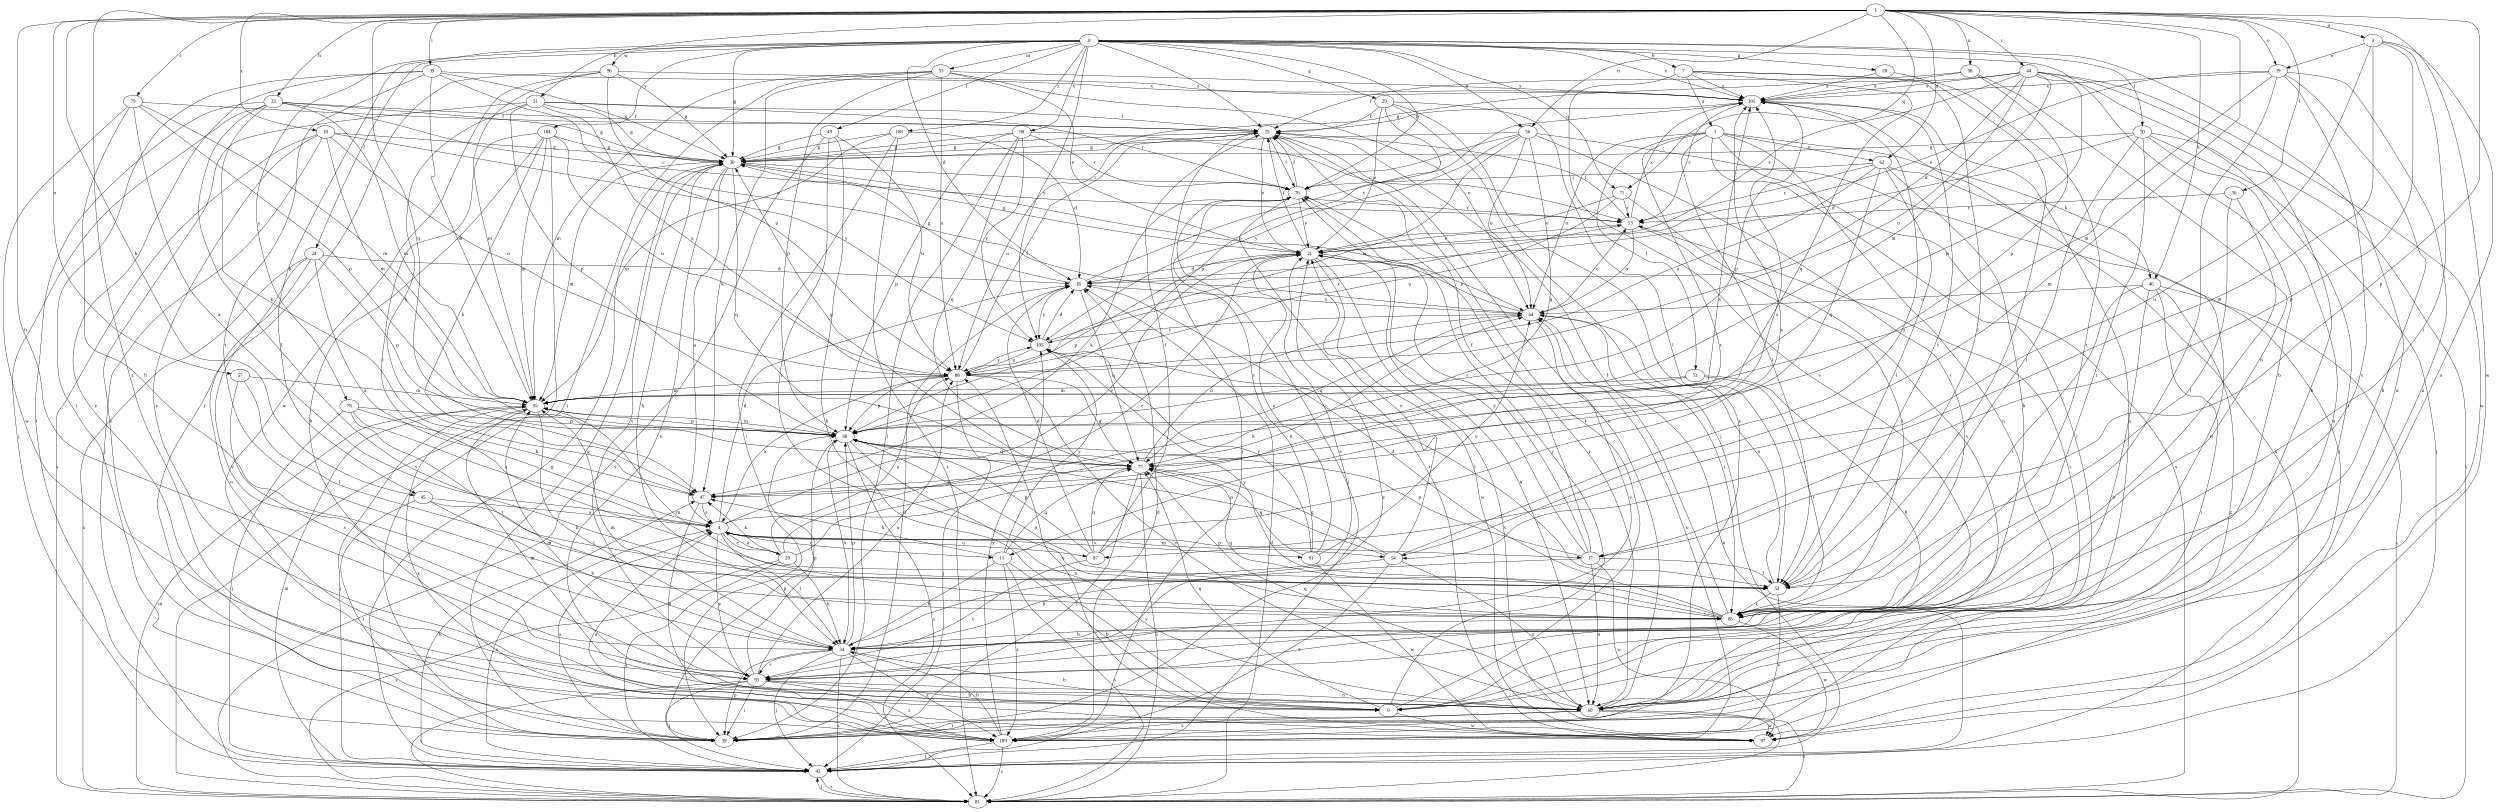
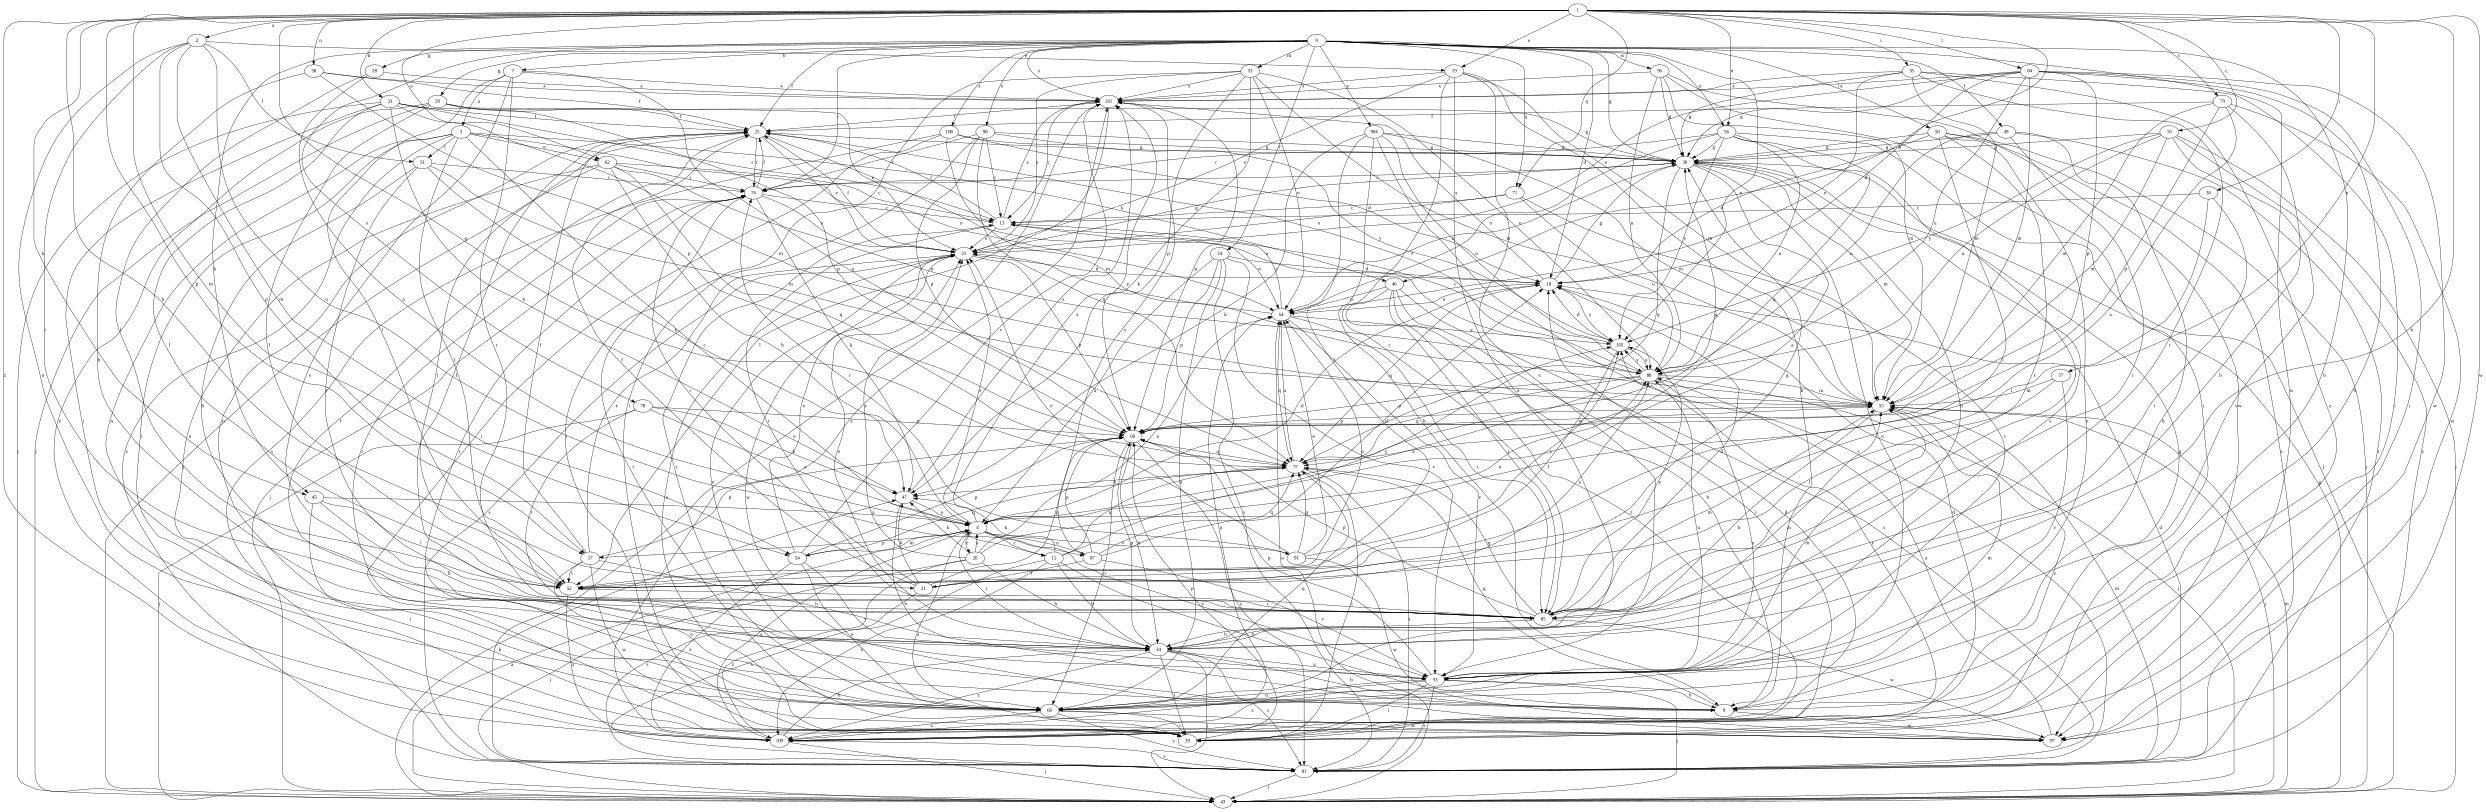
(2029, 71) -> (2030, 71)
none -> (291, 130)
(547, 132) -> (1374, 132)
(1160, 327) -> (1010, 575)
(1435, 370) -> (586, 177)
none -> (513, 384)
(1815, 607) -> (772, 346)
(735, 695) -> (1174, 695)
(874, 796) -> none
